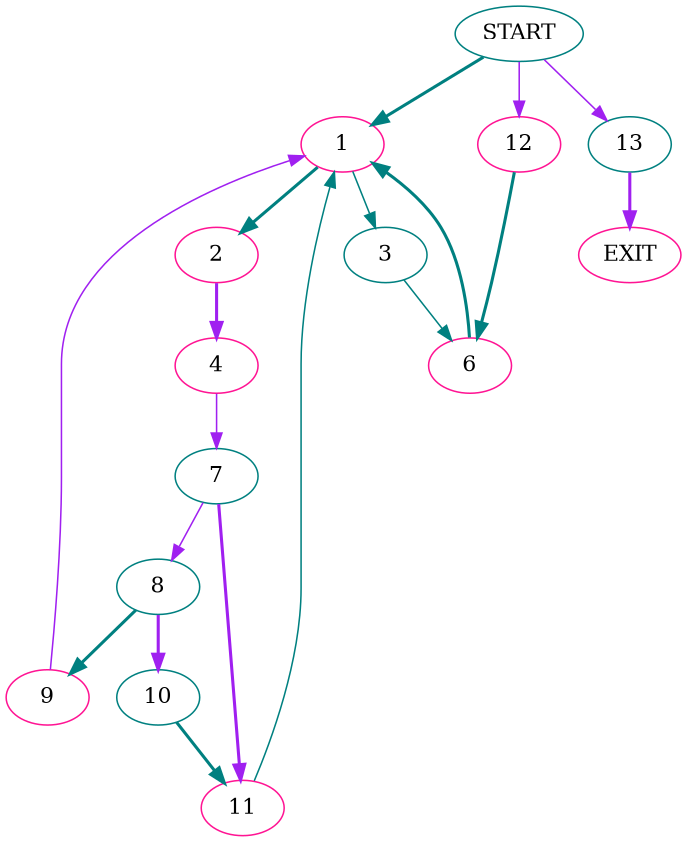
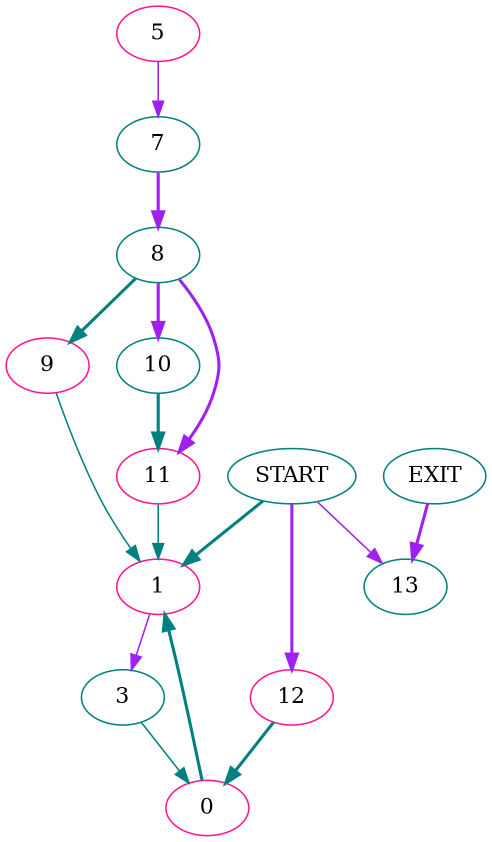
(519, 82) -> (292, 579)
(630, 192) -> (422, 524)
(361, 193) -> (143, 635)
(217, 255) -> none
(630, 255) -> (435, 476)
(63, 354) -> (88, 473)
(217, 366) -> (158, 34)
(470, 366) -> (207, 808)
(191, 525) -> (158, 192)
(229, 634) -> (218, 358)
